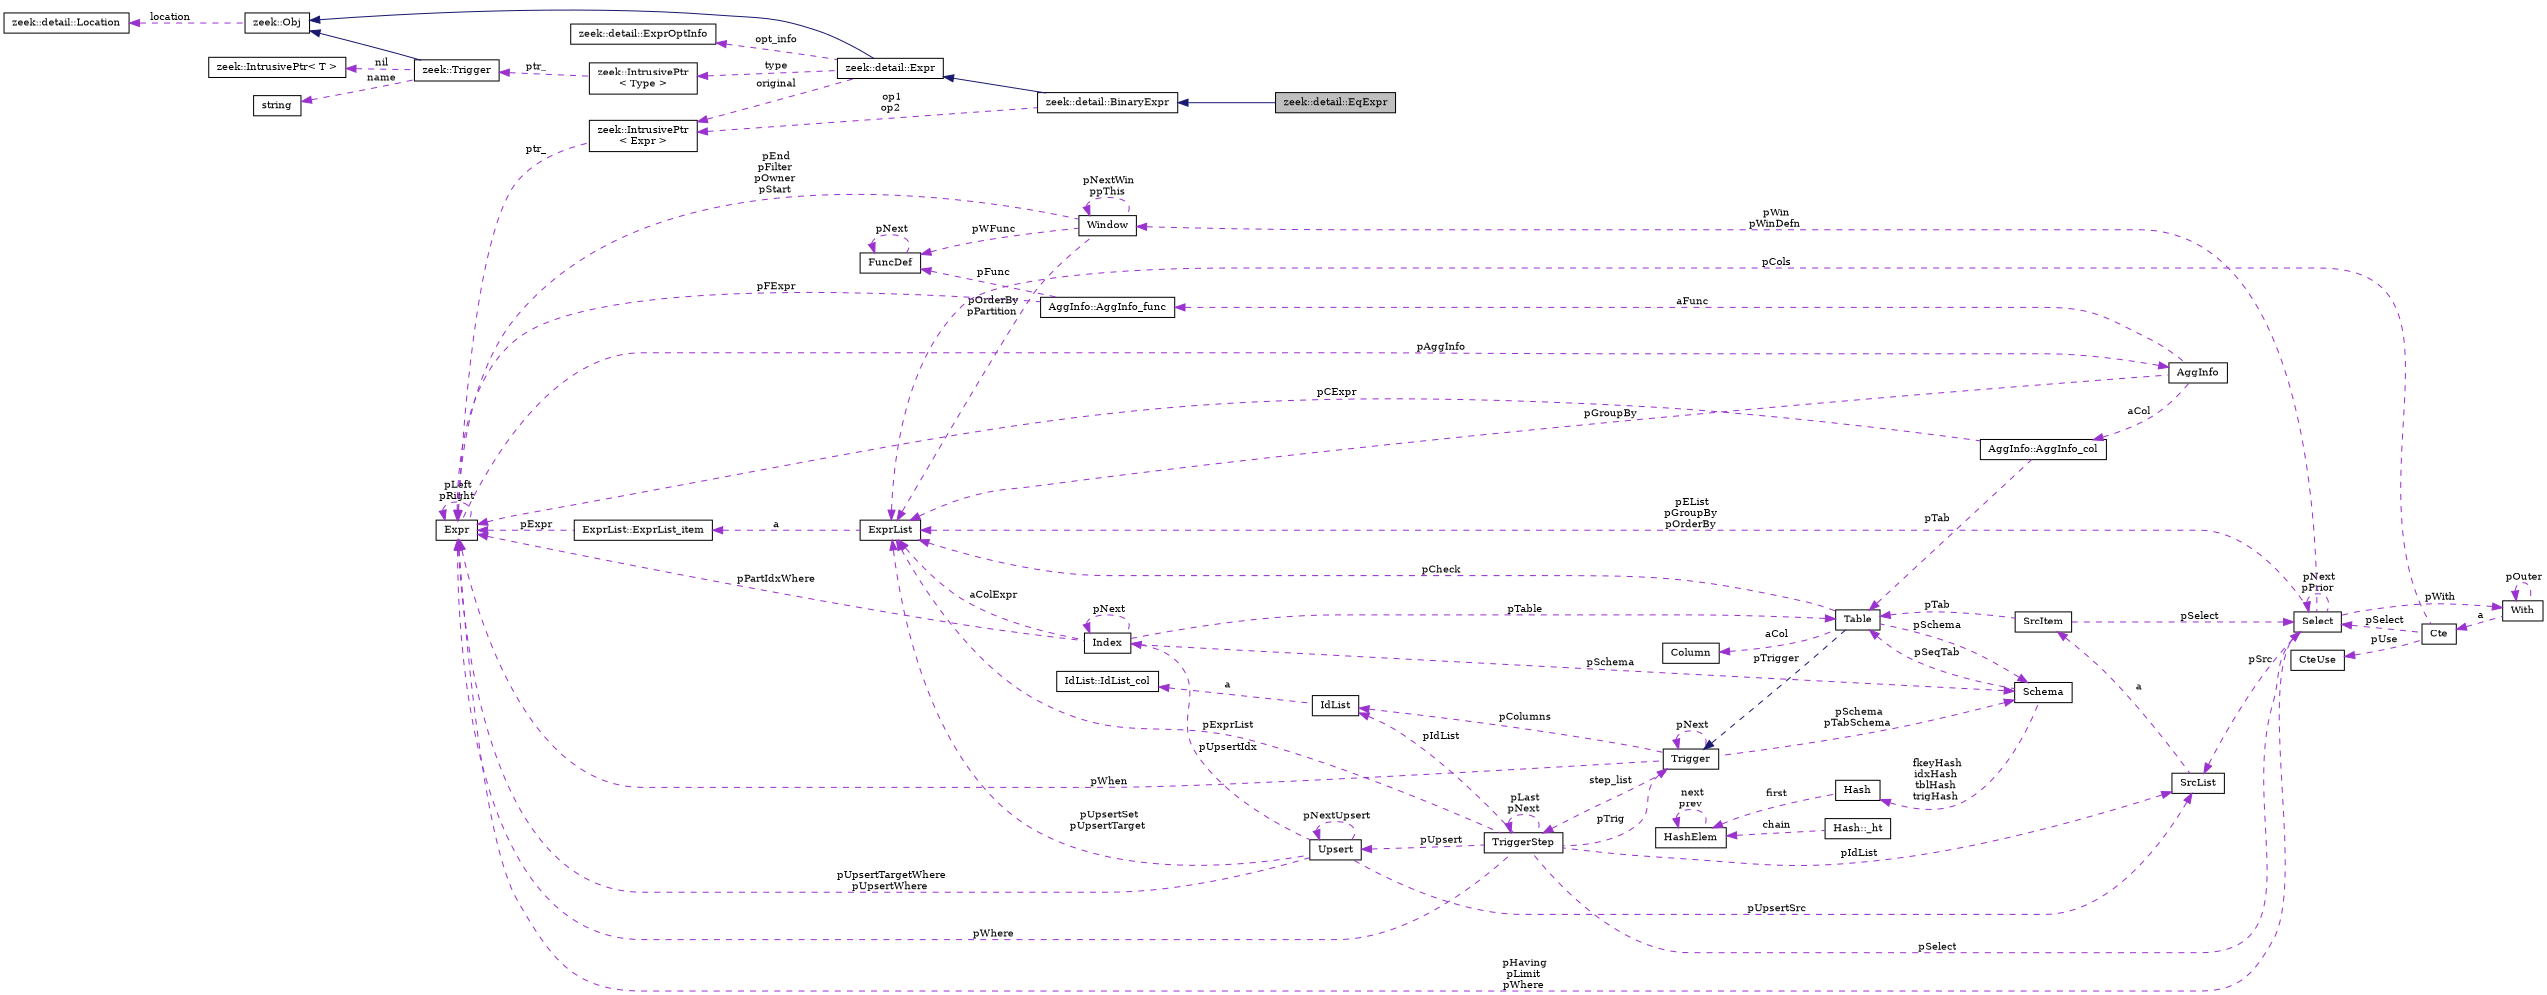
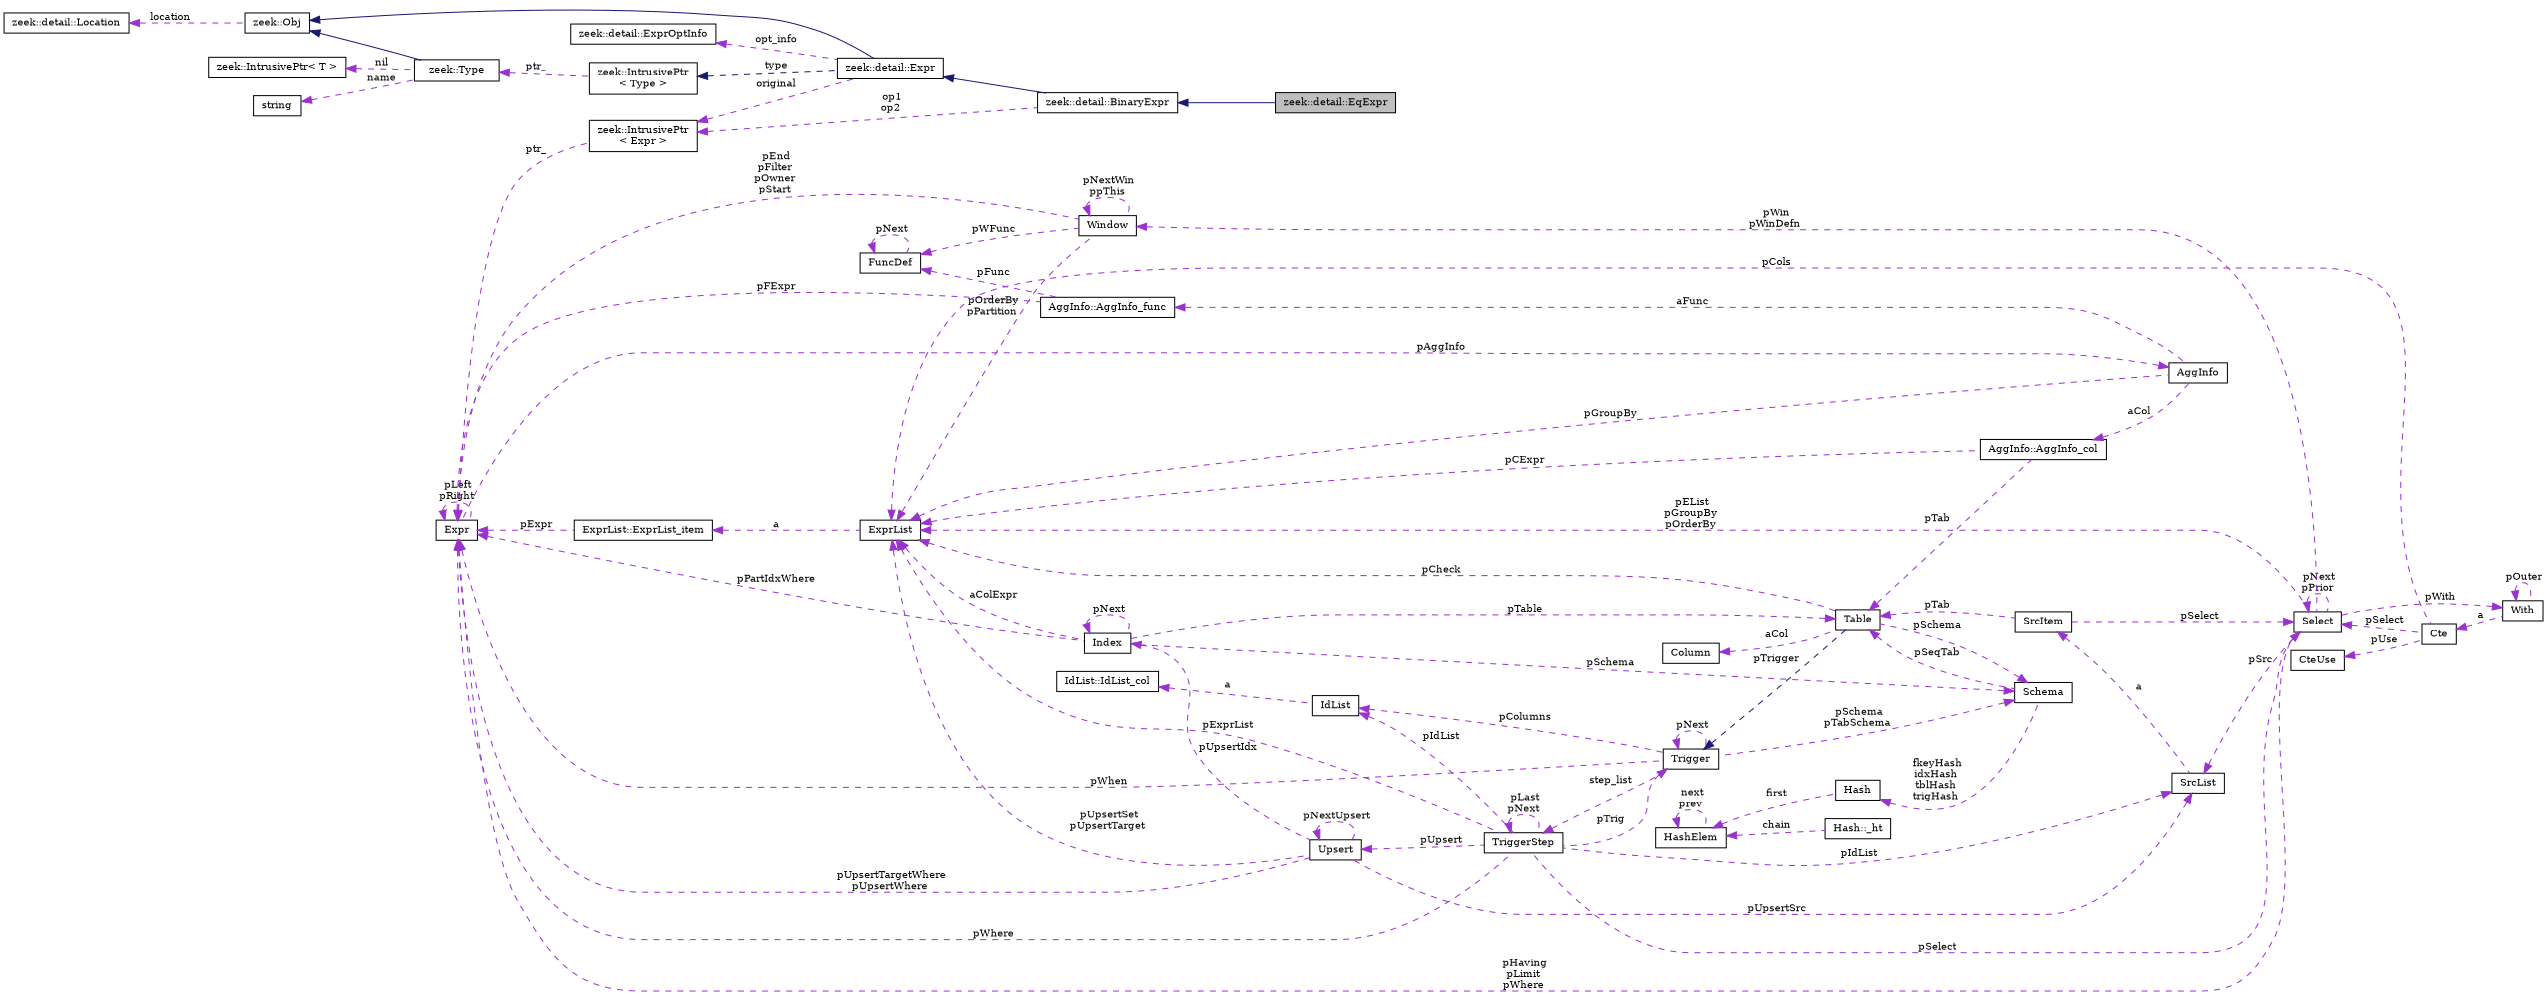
(457, 70) -> (457, 70)
(772, 73) -> (772, 73)
(1230, 404) -> (1455, 472)
